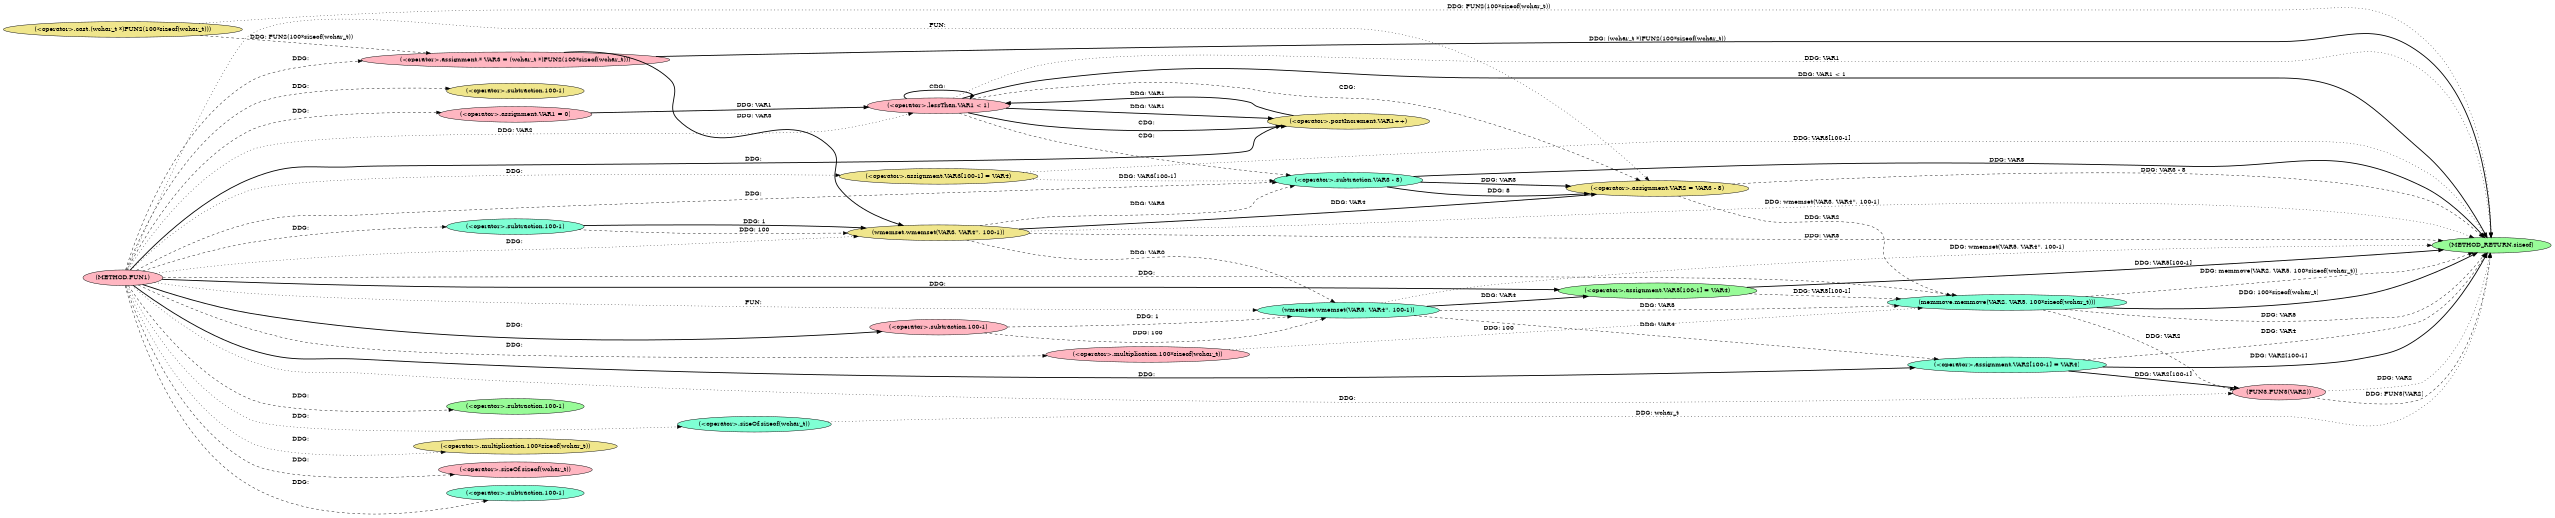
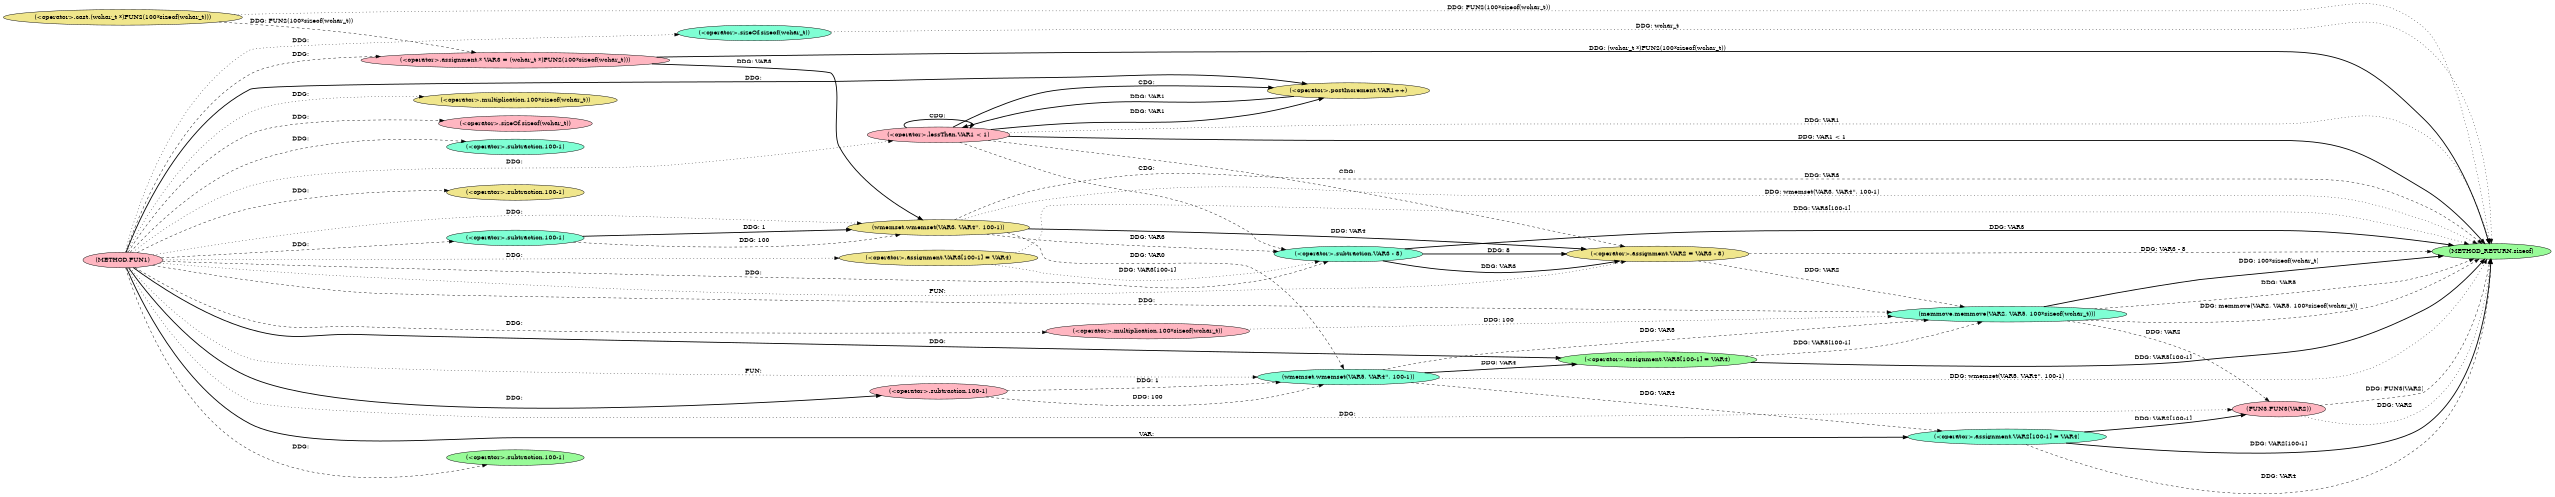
(515, 114) -> none
(515, 131) -> (515, 162)
(1148, 375) -> (1148, 434)
